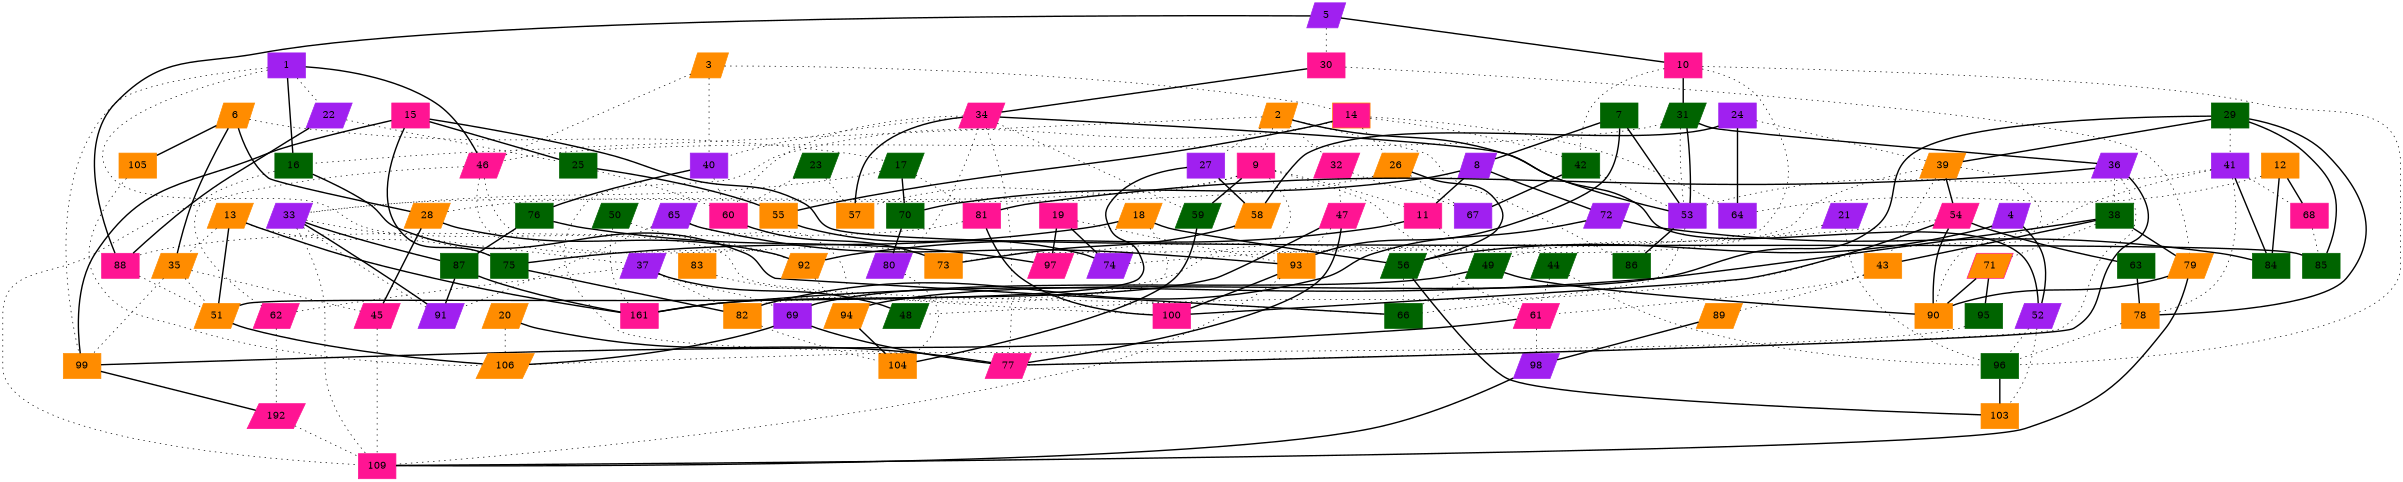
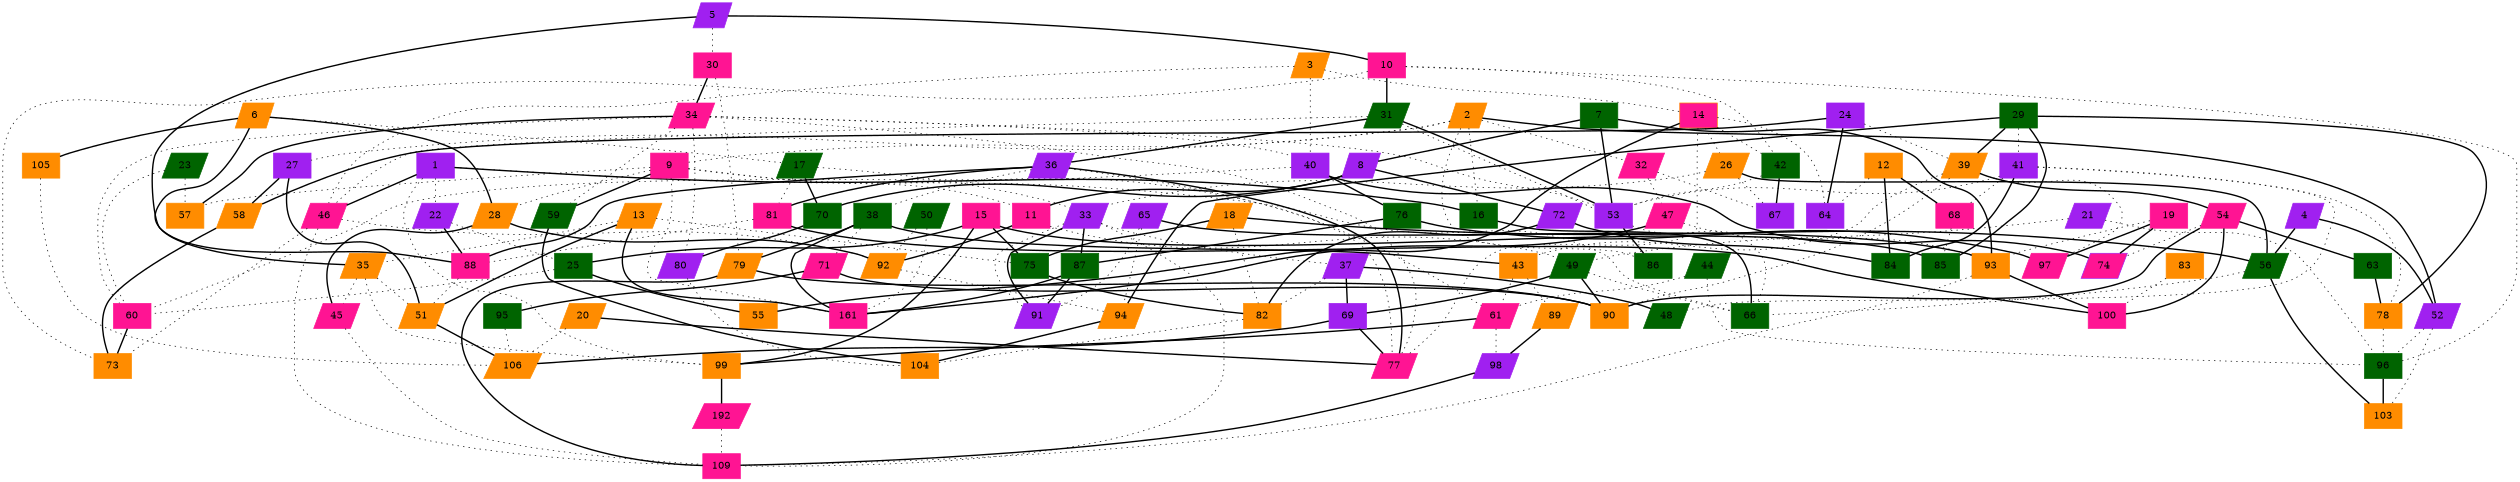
(1340, 137) -> (1334, 147)
none -> (725, 186)
(946, 241) -> (1711, 208)
(1110, 266) -> (2104, 266)
(1990, 266) -> (825, 266)
(734, 293) -> (1347, 292)
(276, 316) -> none
(1214, 325) -> none
